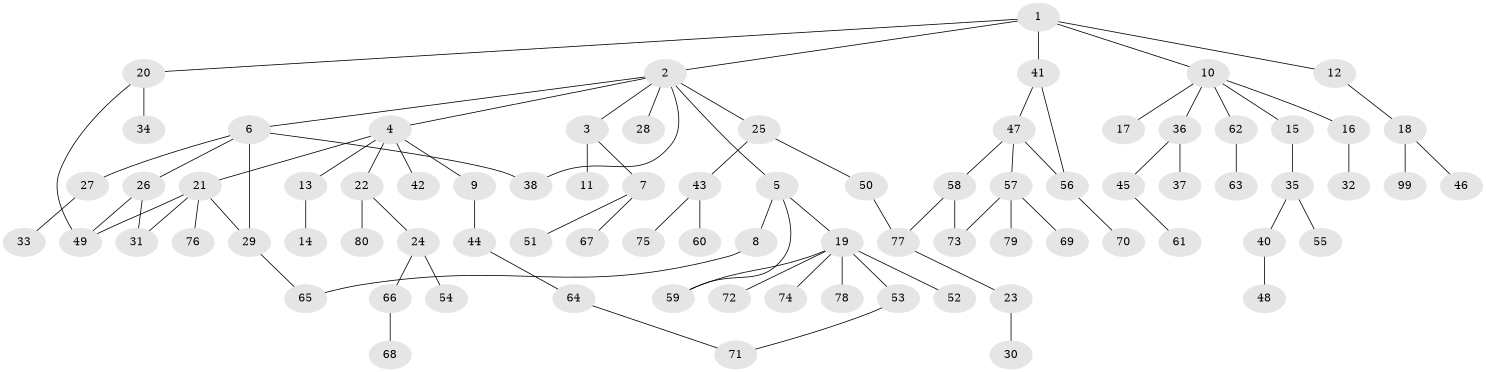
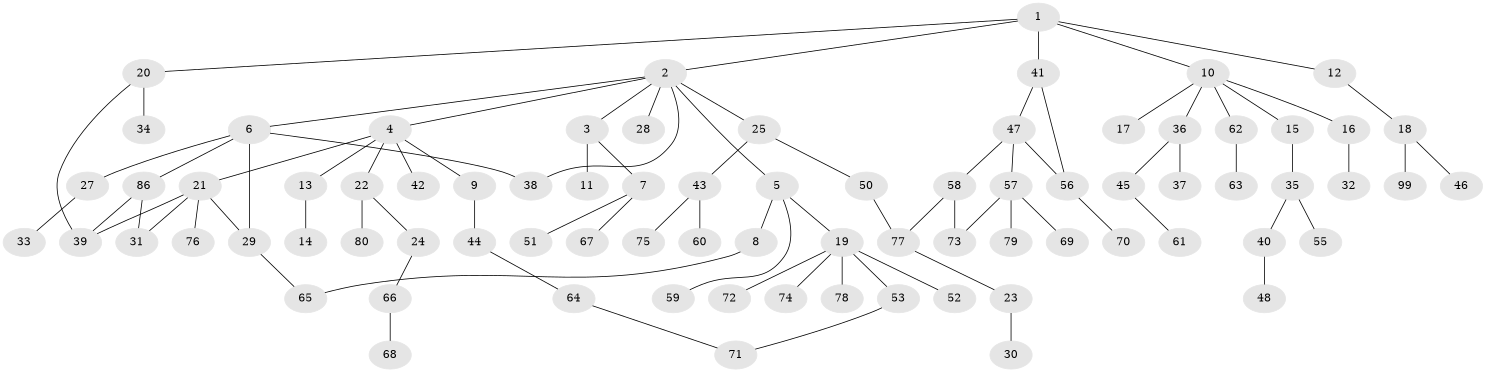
(144, 186) -> (144, 186)
(81, 242) -> (81, 242)
(757, 270) -> none
(446, 299) -> none
